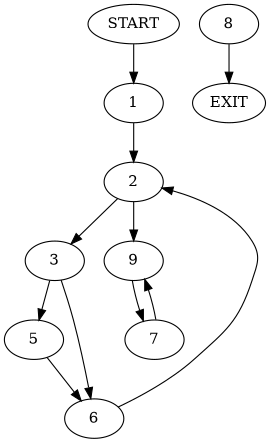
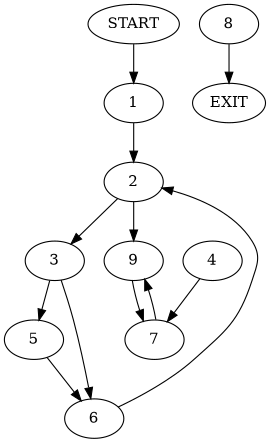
none -> (213, 261)
